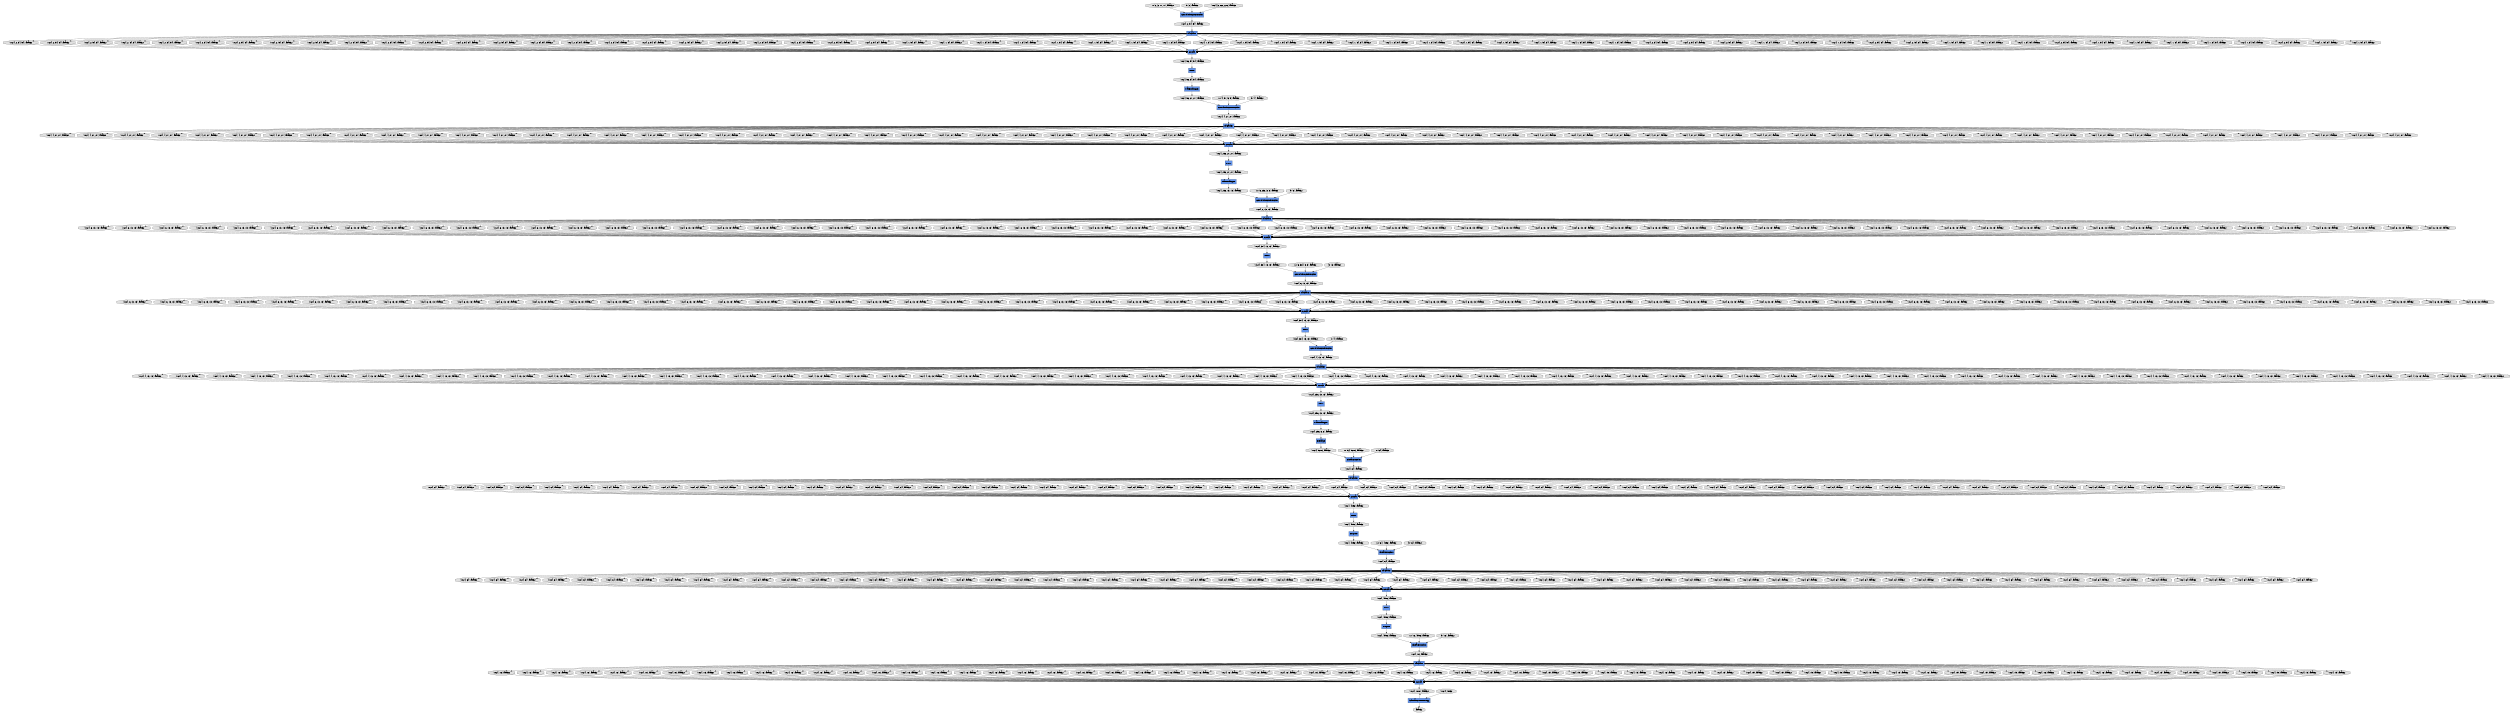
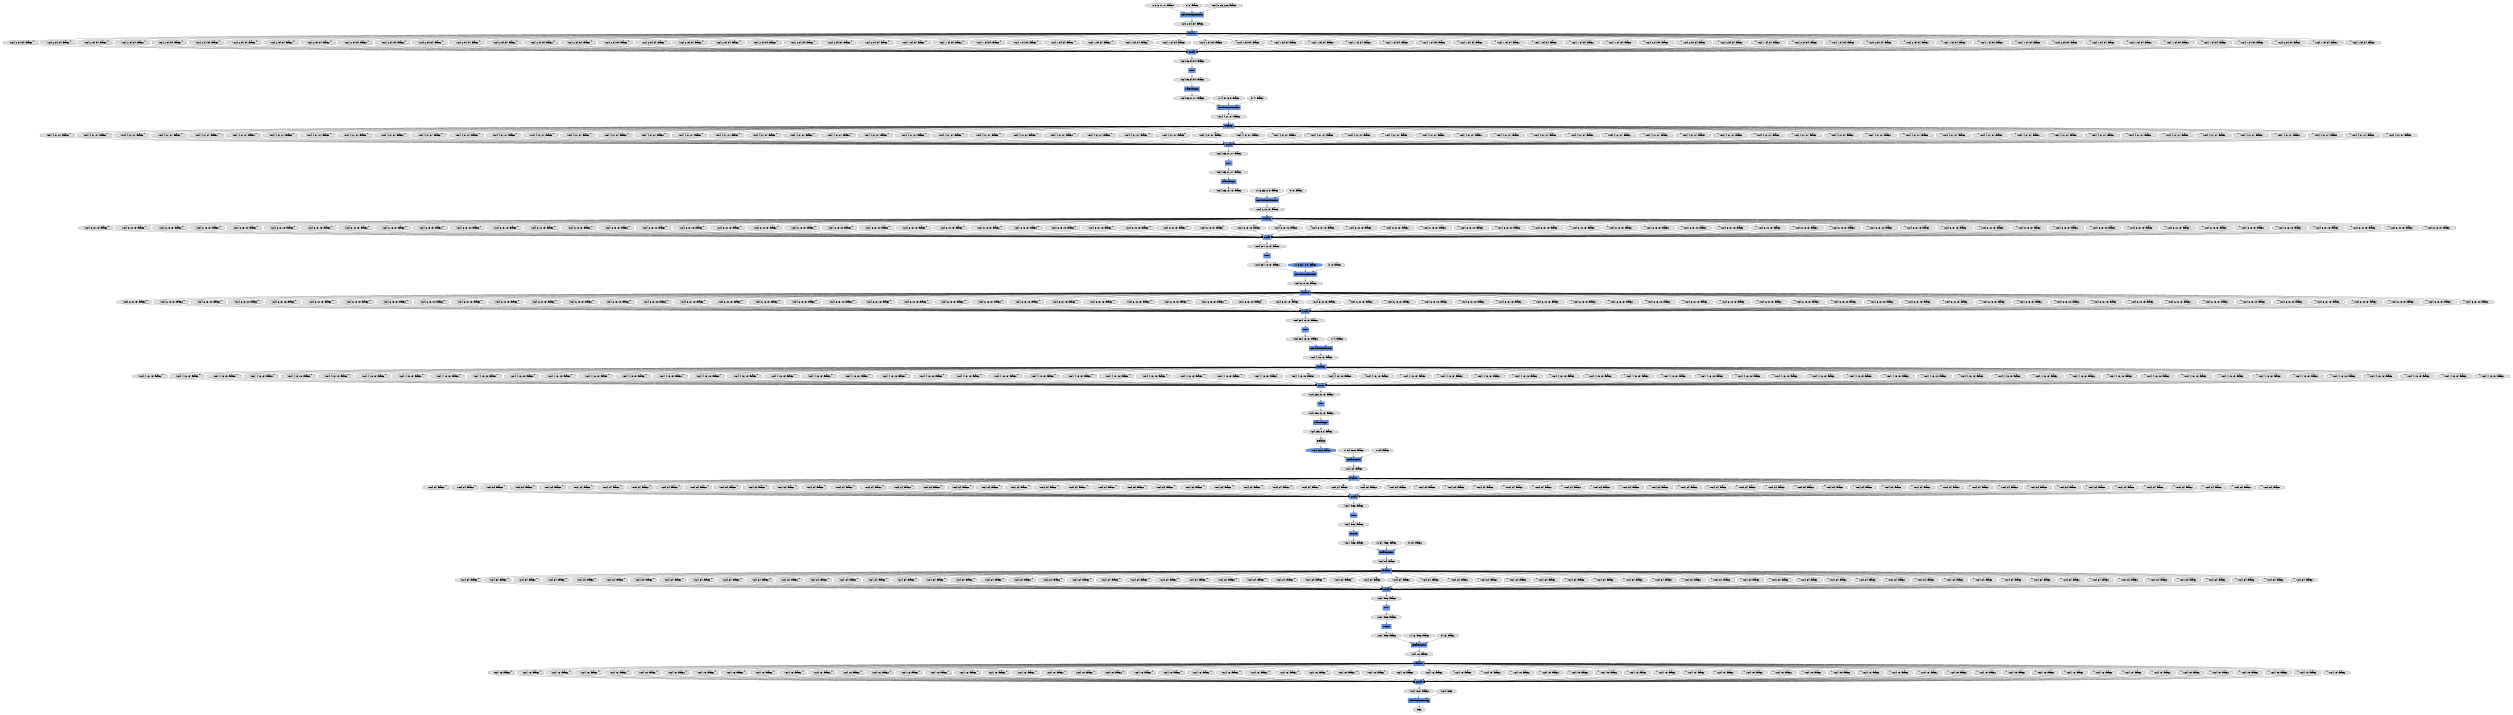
(1305, 265) -> (1305, 265)
(1321, 441) -> (1321, 441)
(1321, 450) -> (1321, 450)
(1420, 697) -> (1418, 695)
(1419, 710) -> (1419, 710)
